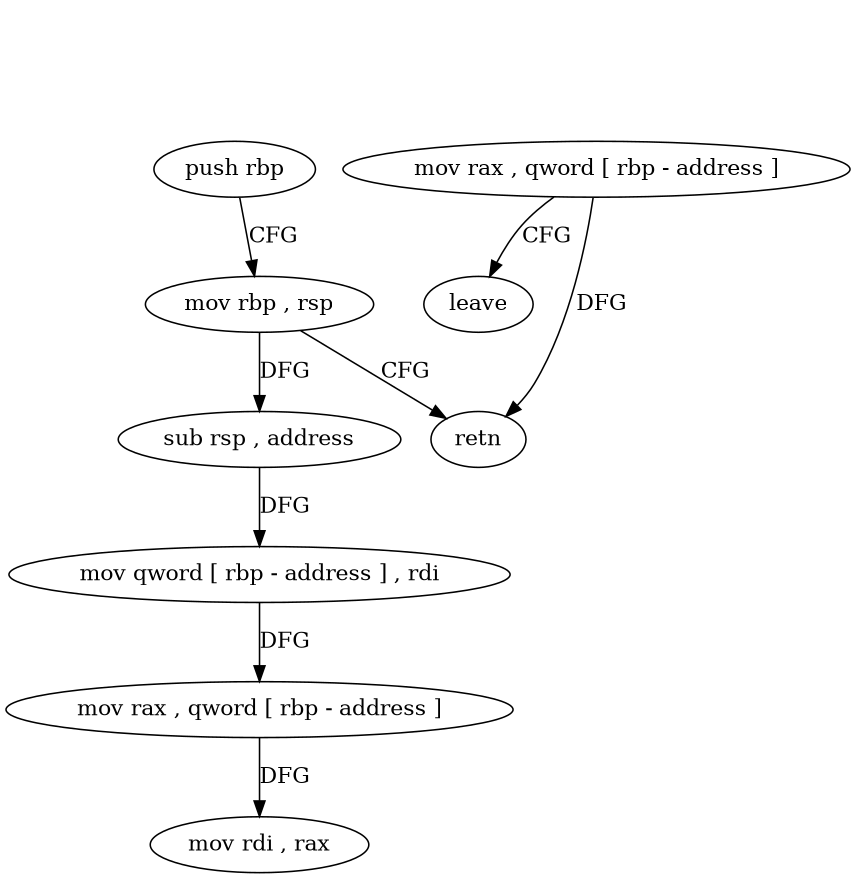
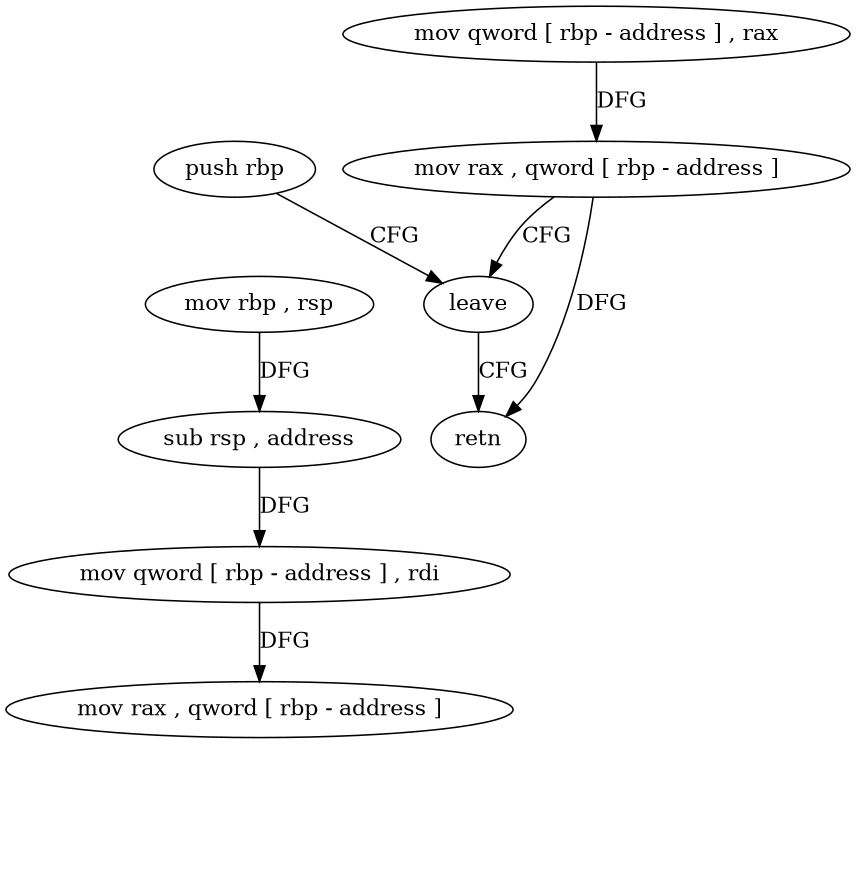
none -> (596, 34)
(246, 229) -> (353, 235)
(367, 370) -> (478, 364)
(260, 845) -> none
